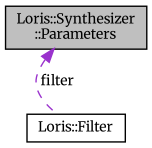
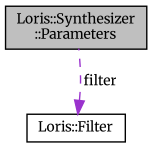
(38, 90) -> (80, 74)
